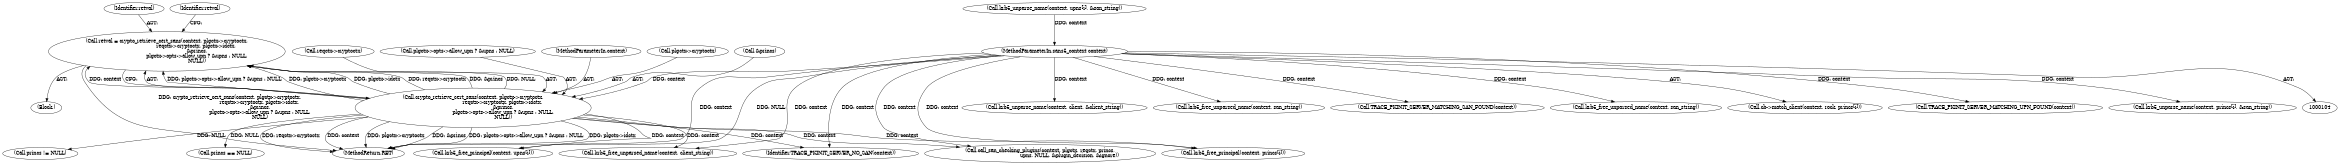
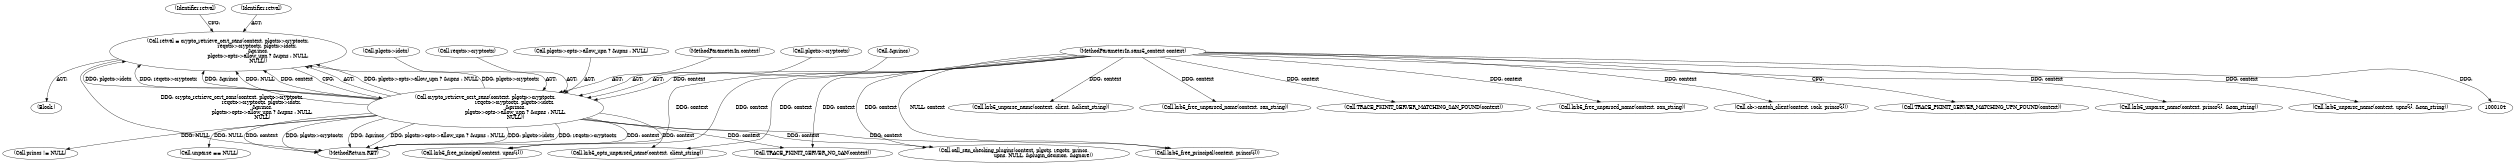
(1055, 28) -> (1780, 68)
none -> (386, 51)
(1676, 80) -> (1681, 80)
(1834, 80) -> (1819, 80)
(2290, 80) -> (2467, 80)
(771, 108) -> (752, 108)
(943, 108) -> (927, 108)
(225, 154) -> (209, 154)
(648, 154) -> (637, 154)
(831, 154) -> (813, 154)
